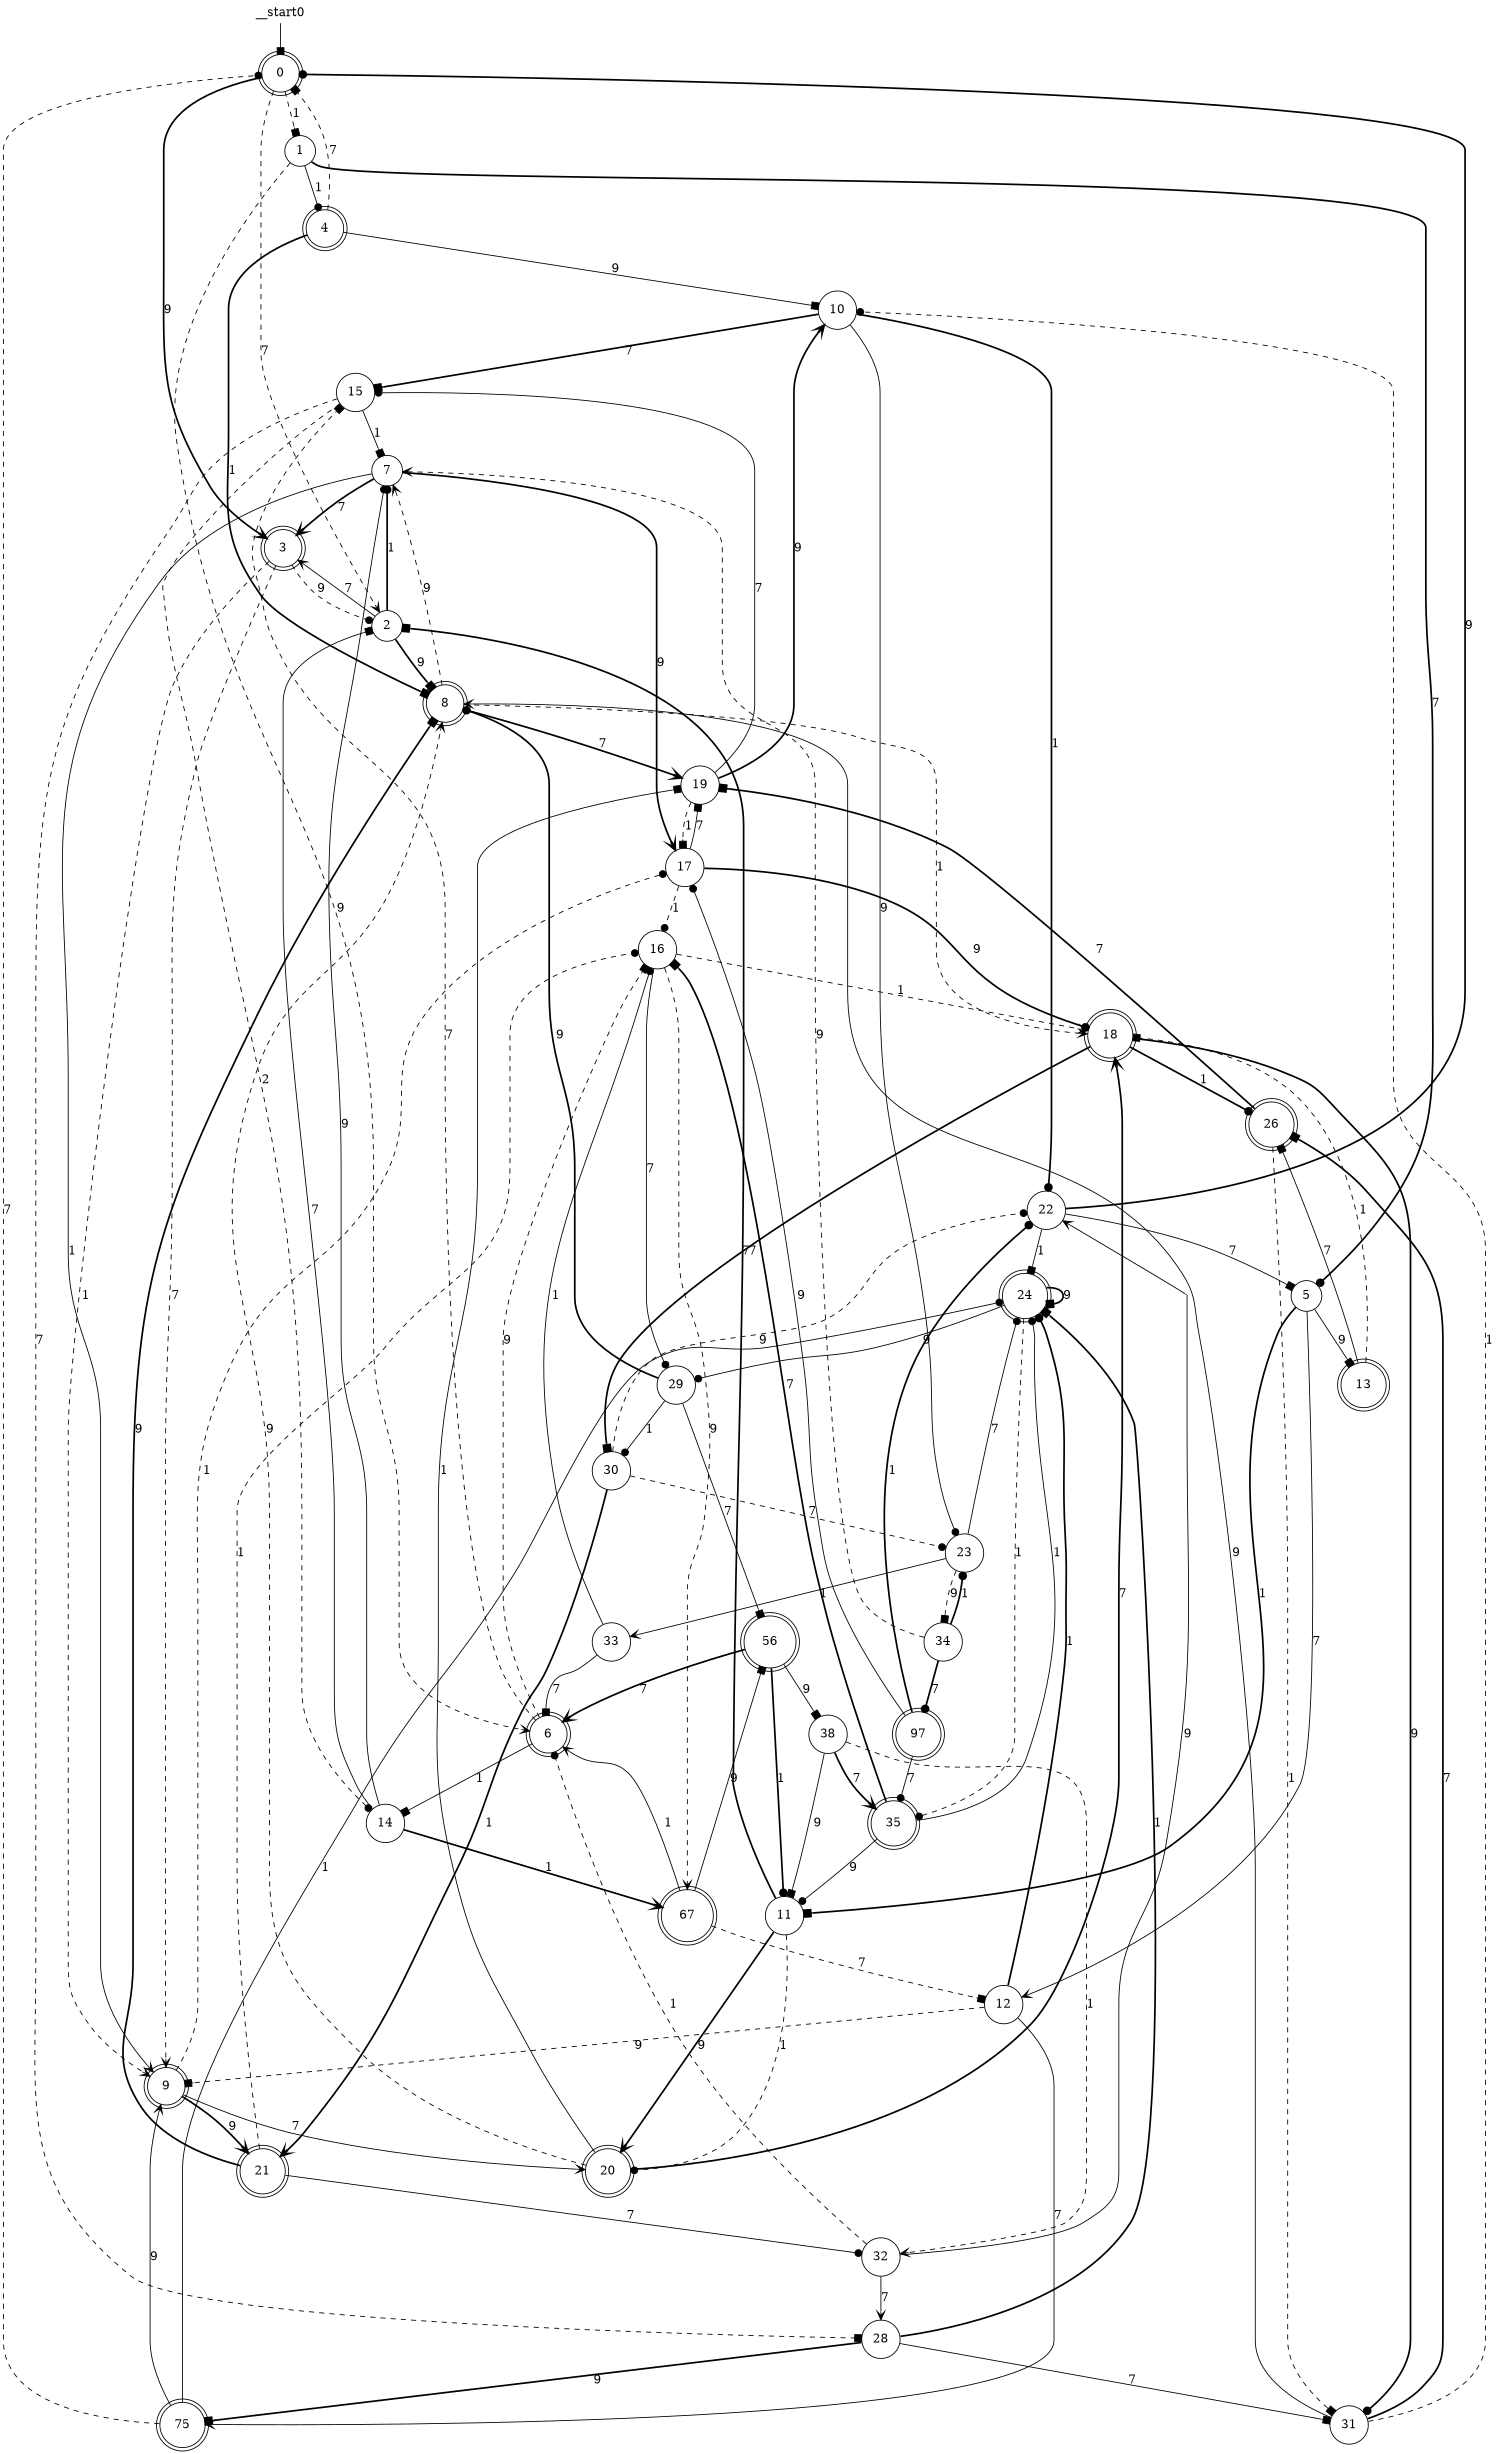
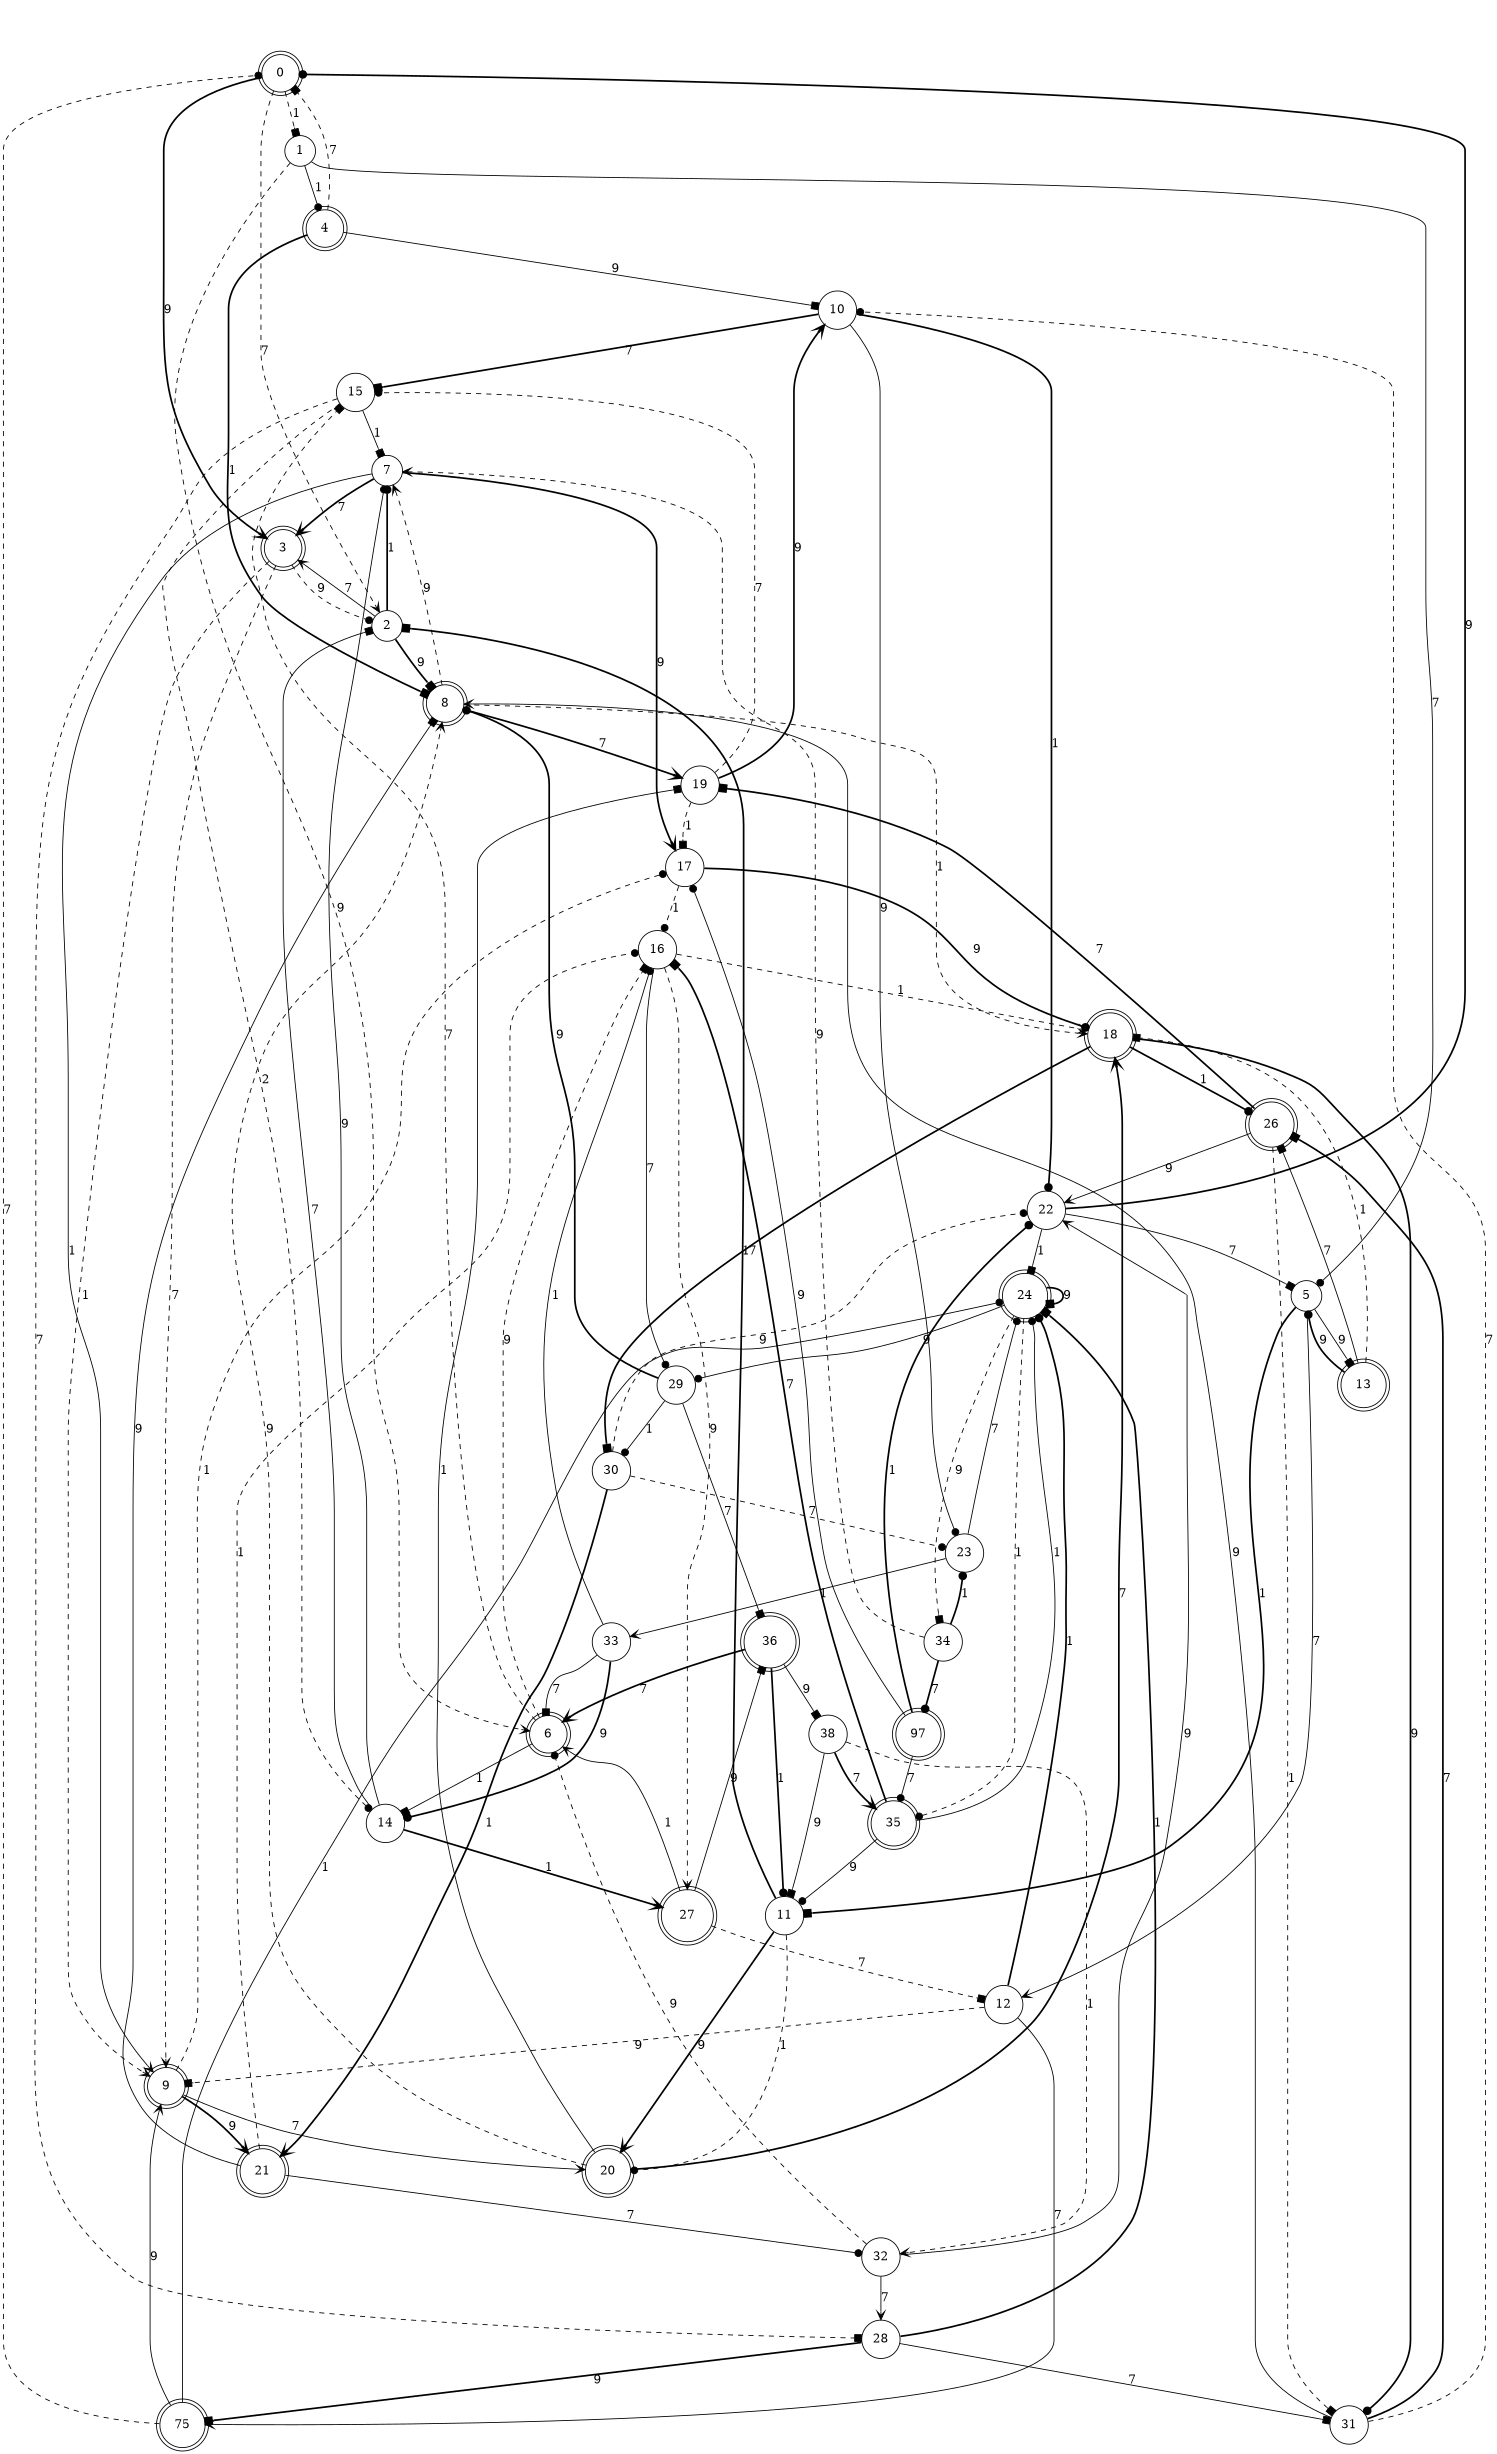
(281, 13) -> none
(1411, 221) -> (1411, 221)
(732, 439) -> (732, 439)
(694, 831) -> none
none -> (1161, 1167)
(746, 1251) -> (746, 1251)
(1490, 1341) -> (1490, 1341)
none -> (1321, 1349)
(134, 1443) -> (134, 1443)
(949, 1592) -> (953, 1460)
(770, 1642) -> (770, 1642)
none -> (544, 1776)
(687, 1916) -> (687, 1916)
(674, 2005) -> (674, 2005)
